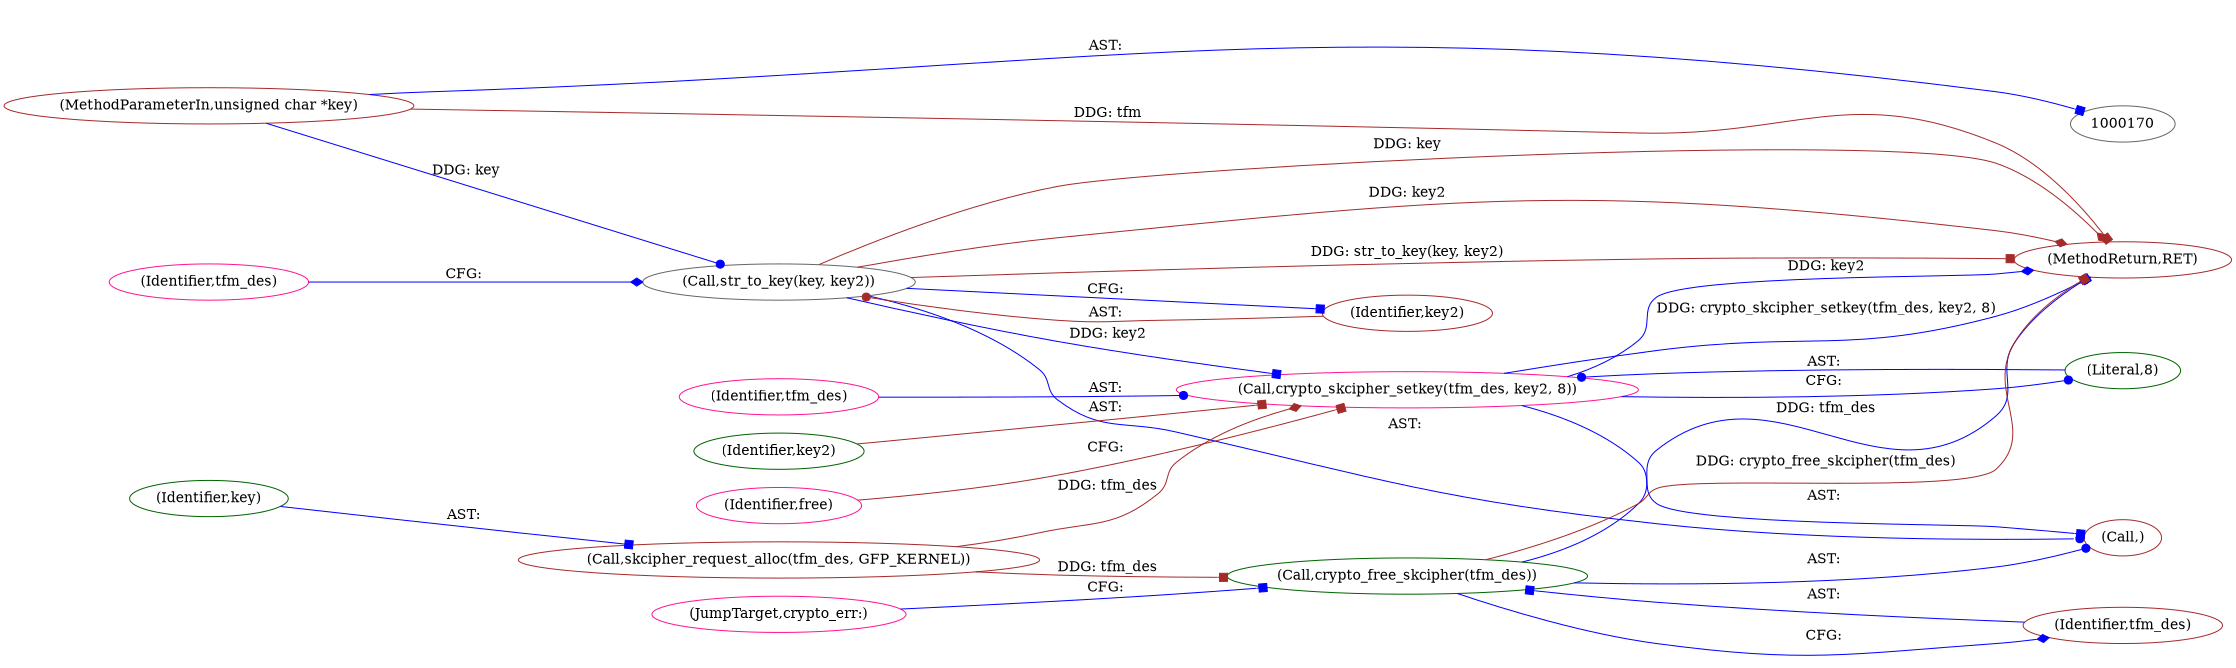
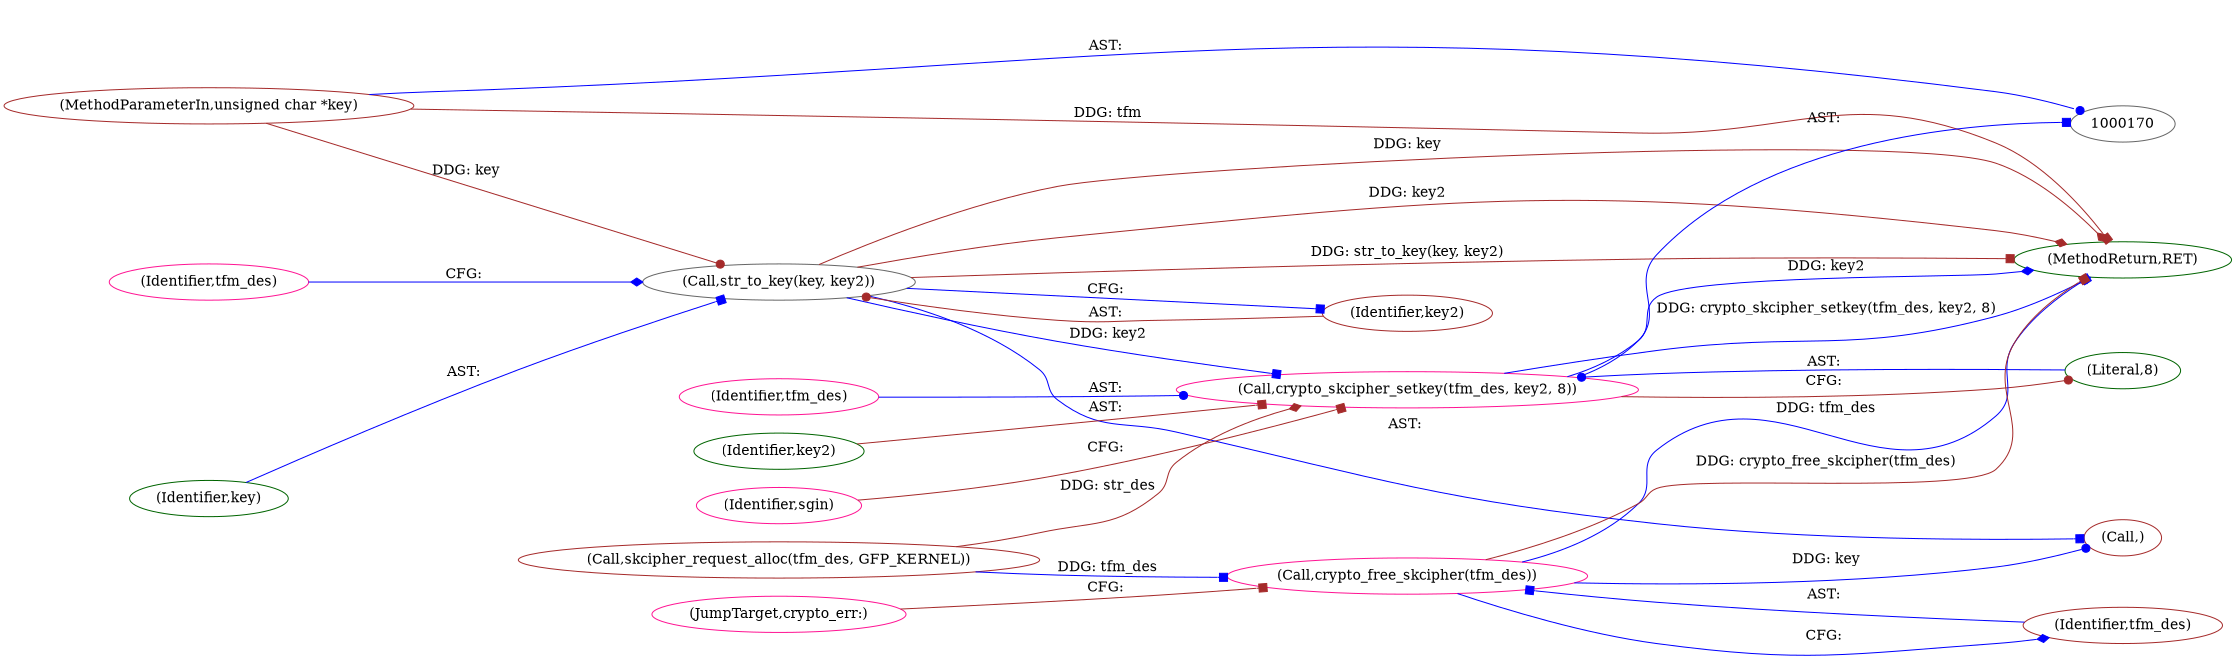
(1223, 50) -> (1223, 50)
(491, 193) -> (491, 193)
(2123, 260) -> (2123, 260)
(1843, 396) -> (1843, 396)
(1108, 486) -> (1108, 486)
(1448, 494) -> (1448, 494)
(779, 506) -> (779, 506)
(1776, 520) -> (1768, 179)
(452, 525) -> (478, 385)
(1826, 559) -> (1826, 559)
(1096, 576) -> (1096, 576)
(1407, 576) -> (1407, 576)
(1079, 600) -> (1079, 600)
